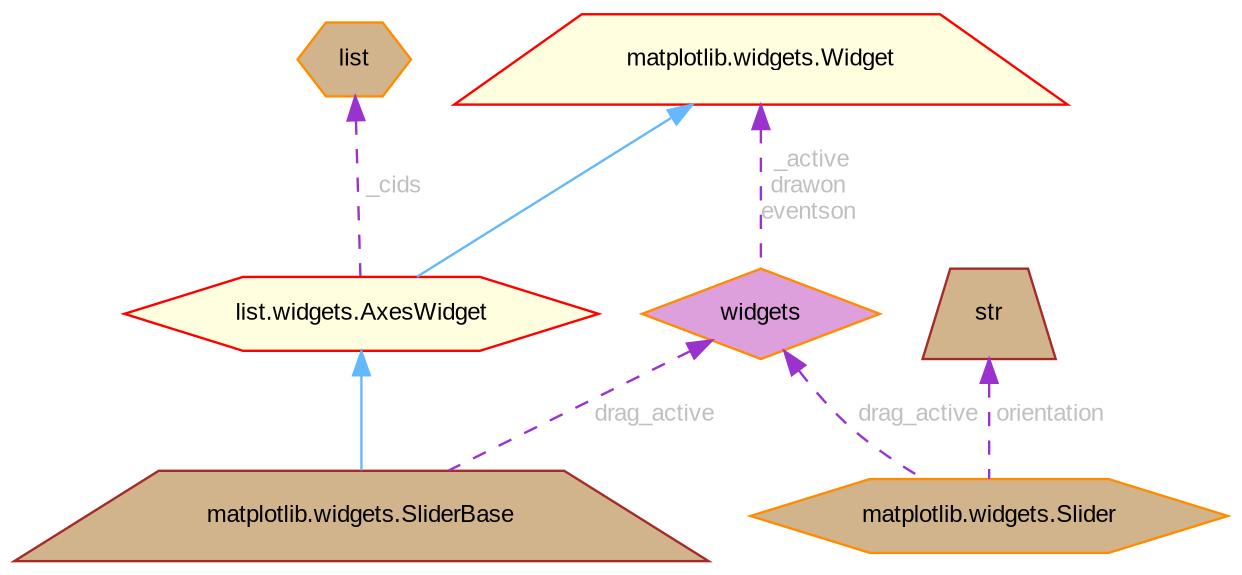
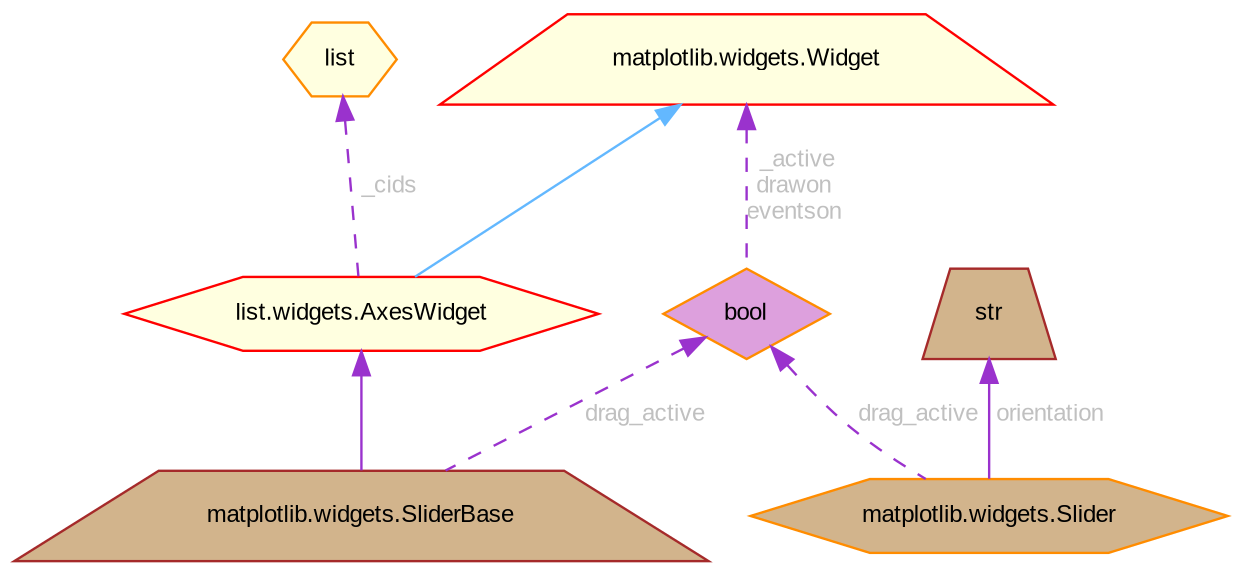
(354, 59) -> (340, 59)
(761, 314) -> (747, 314)
(361, 423) -> (361, 423)
(989, 431) -> (989, 431)
